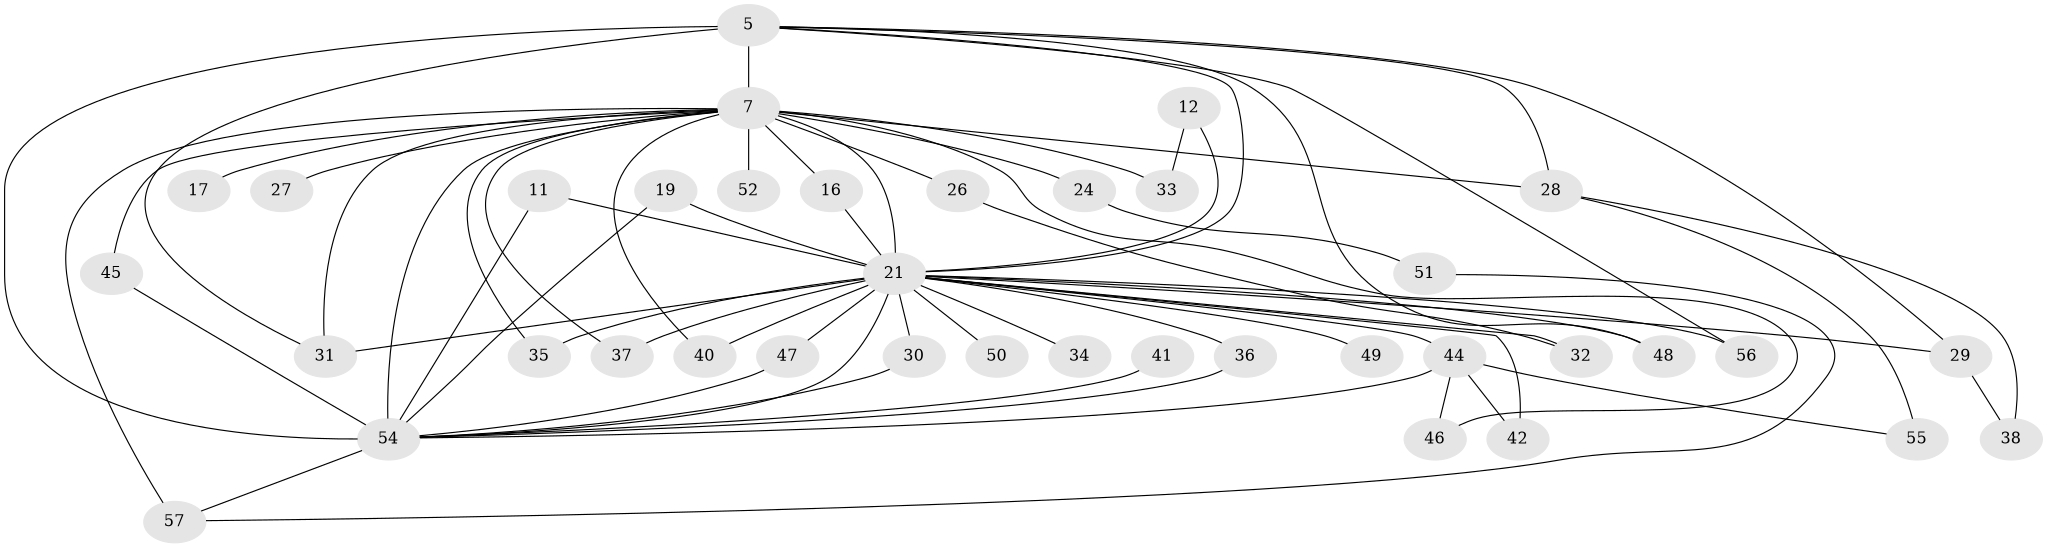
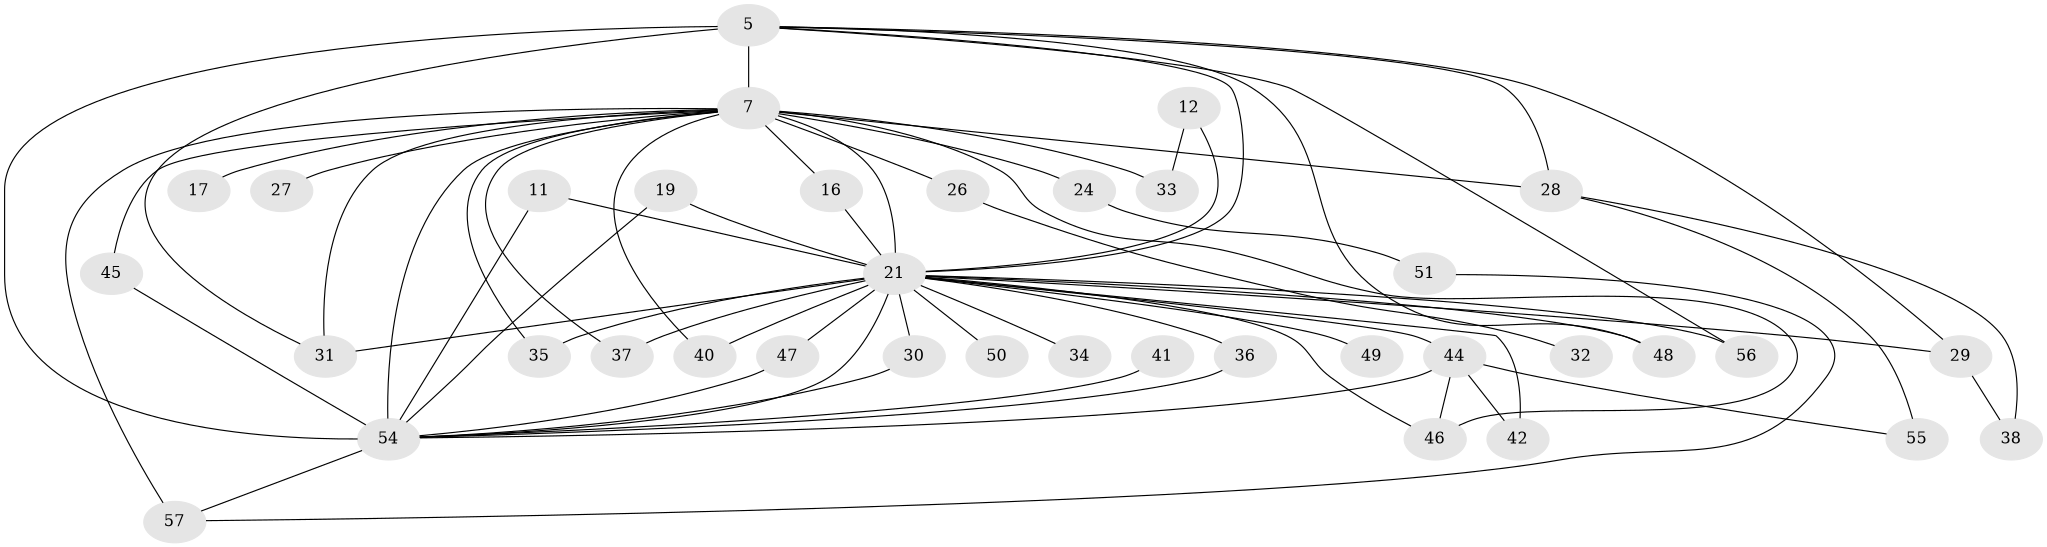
(749, 191) -> none
(1242, 308) -> (1285, 335)
